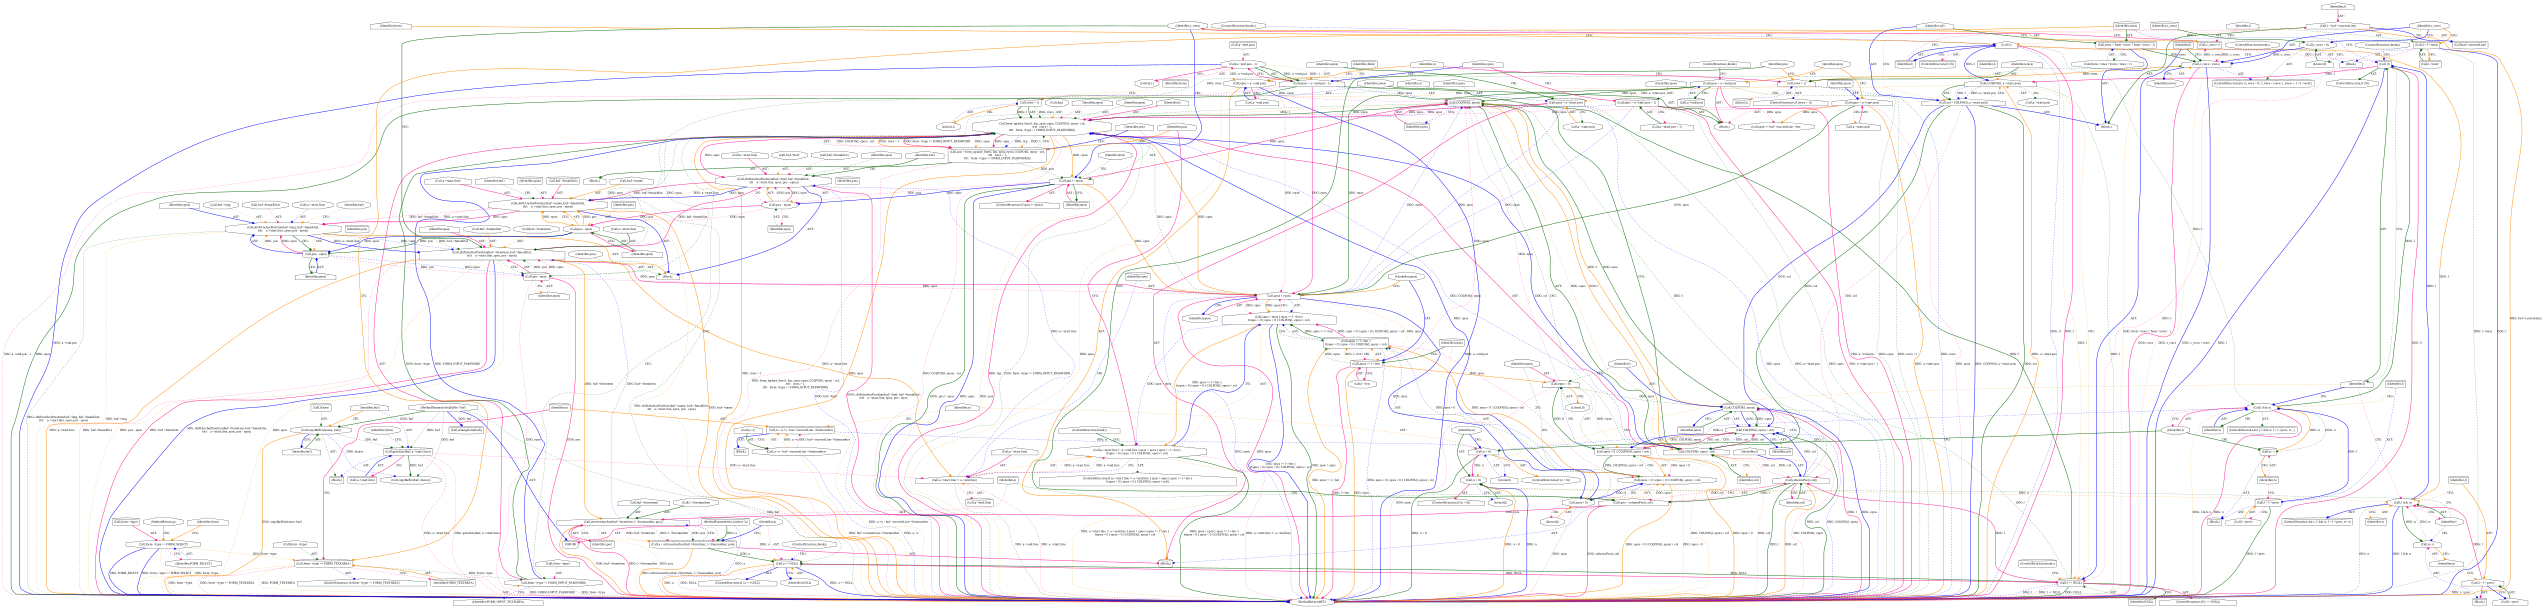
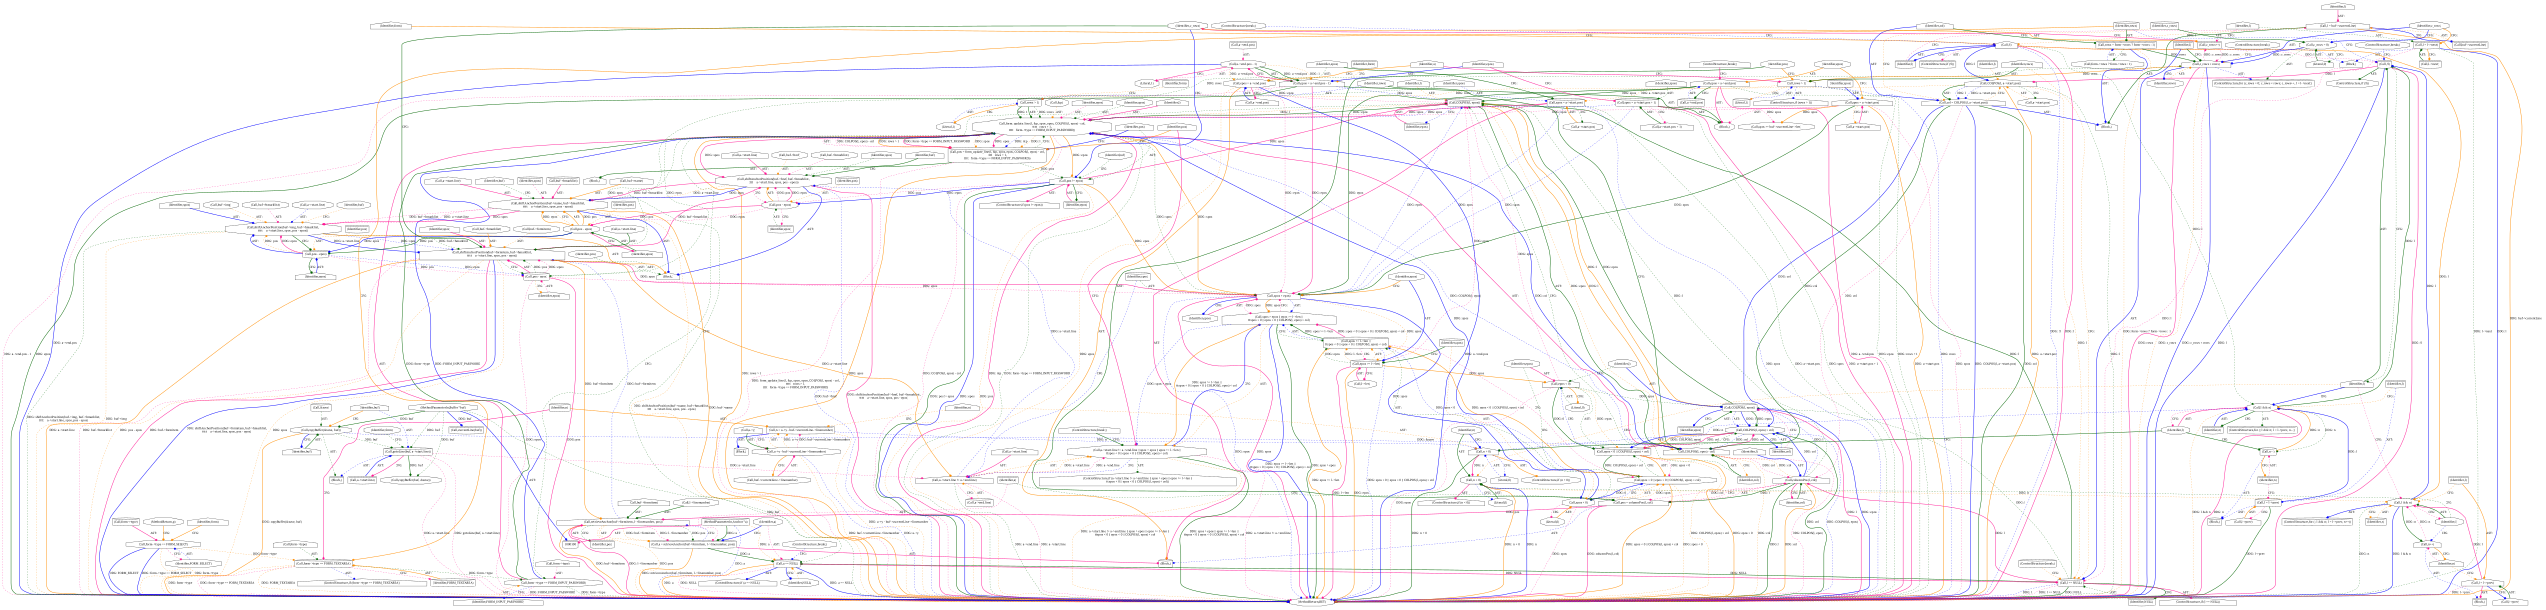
(466, 430) -> (466, 430)
(351, 465) -> (1045, 438)
none -> (772, 480)
(498, 602) -> (498, 602)
